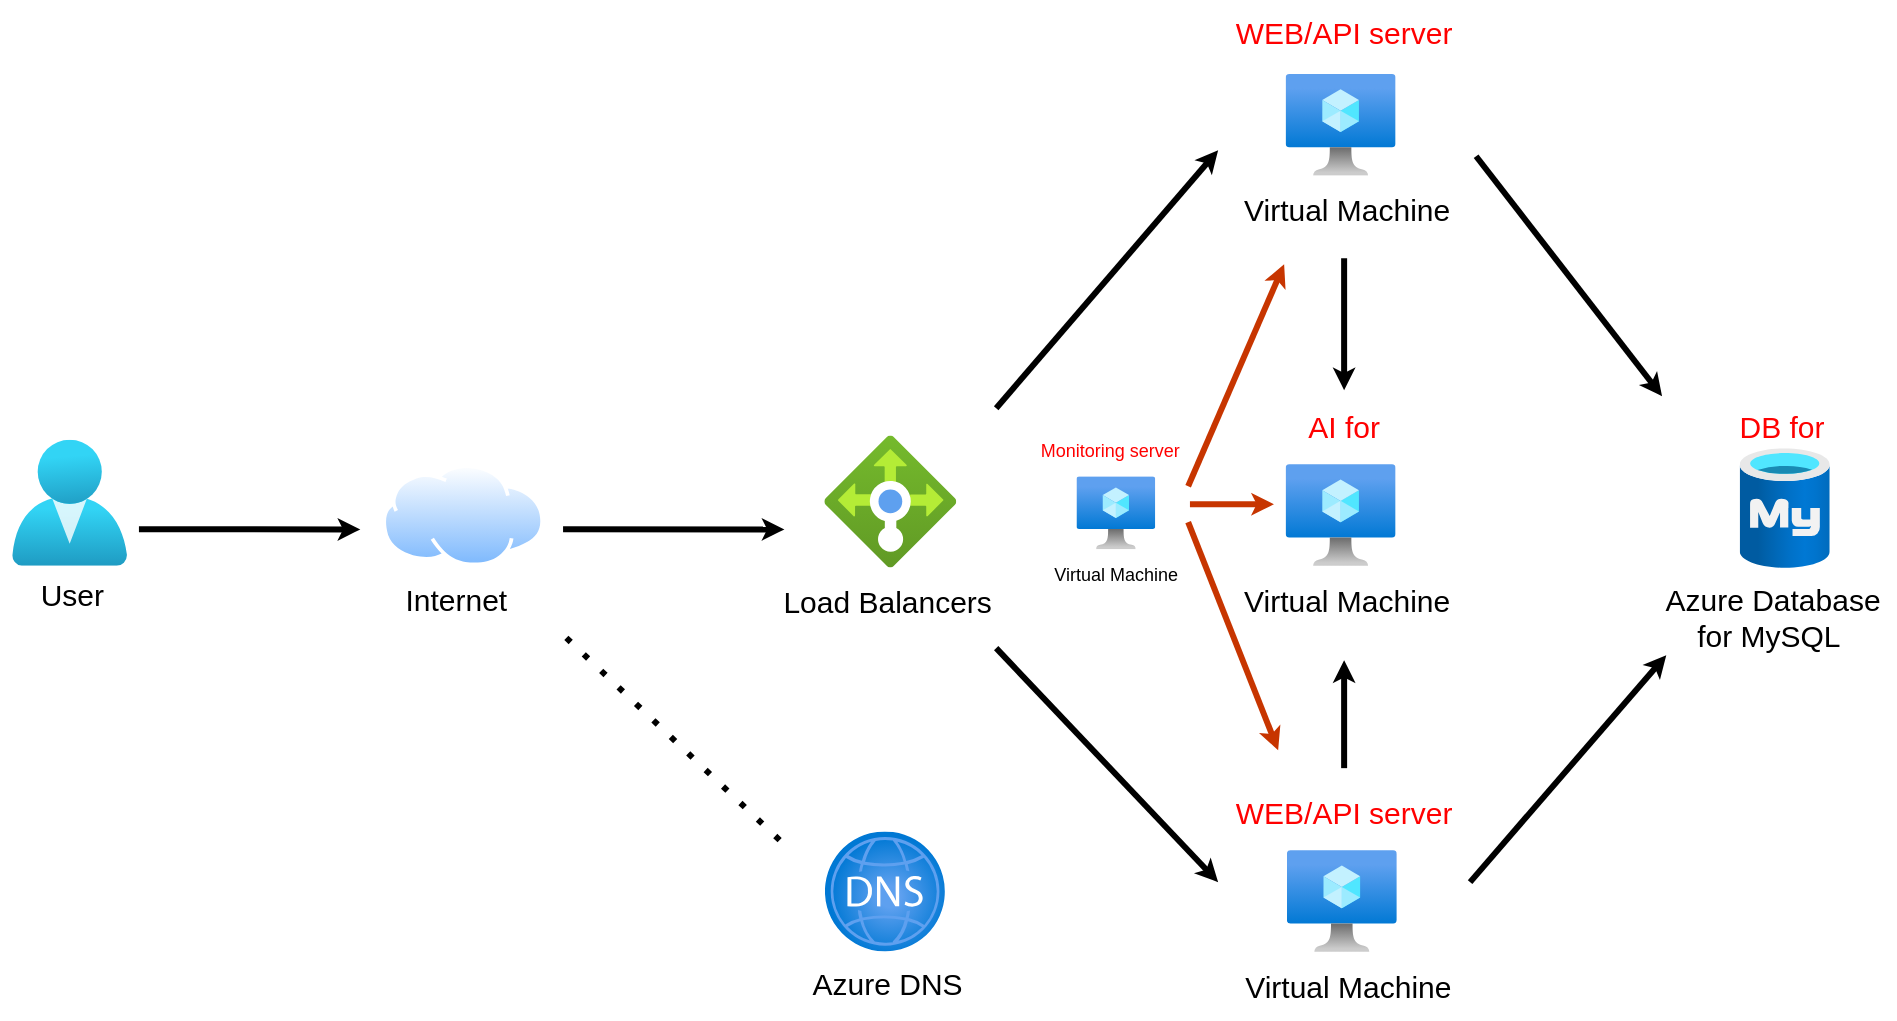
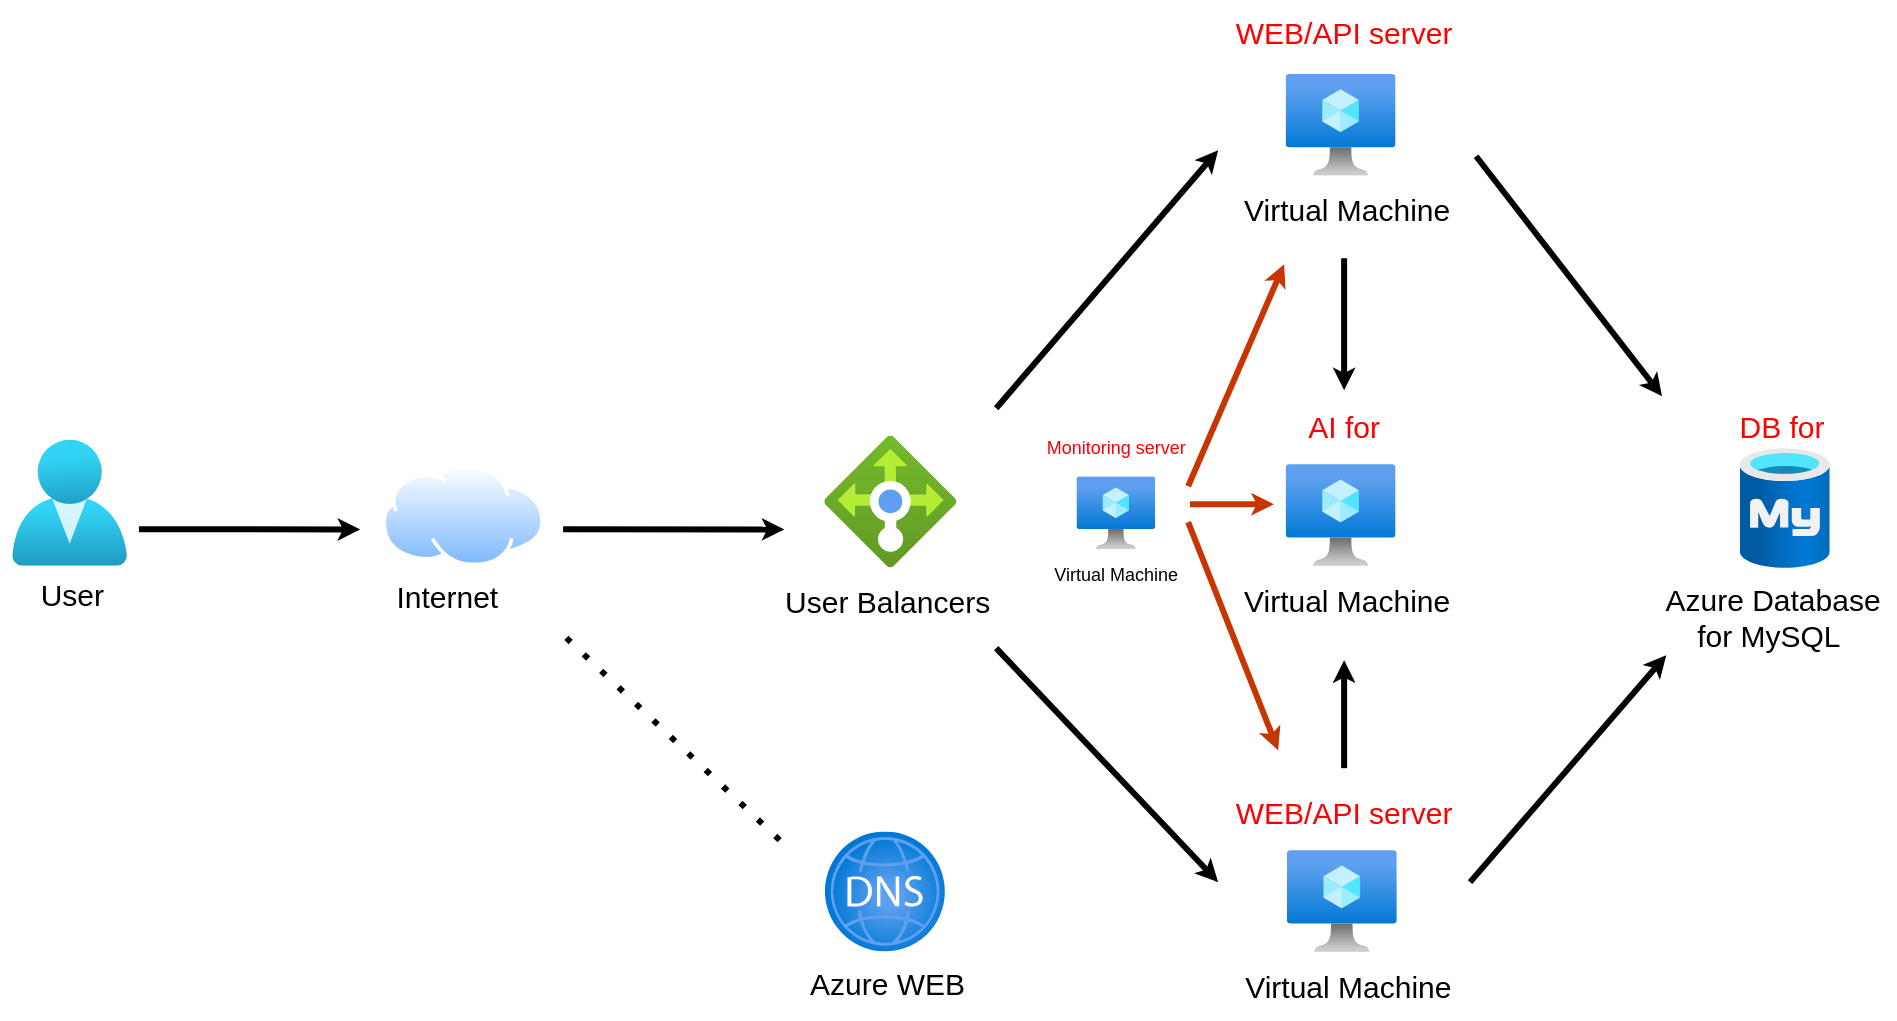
(1110, 447) -> (1116, 444)
(456, 601) -> (447, 598)
(888, 603) -> (888, 603)
(888, 985) -> (888, 985)
